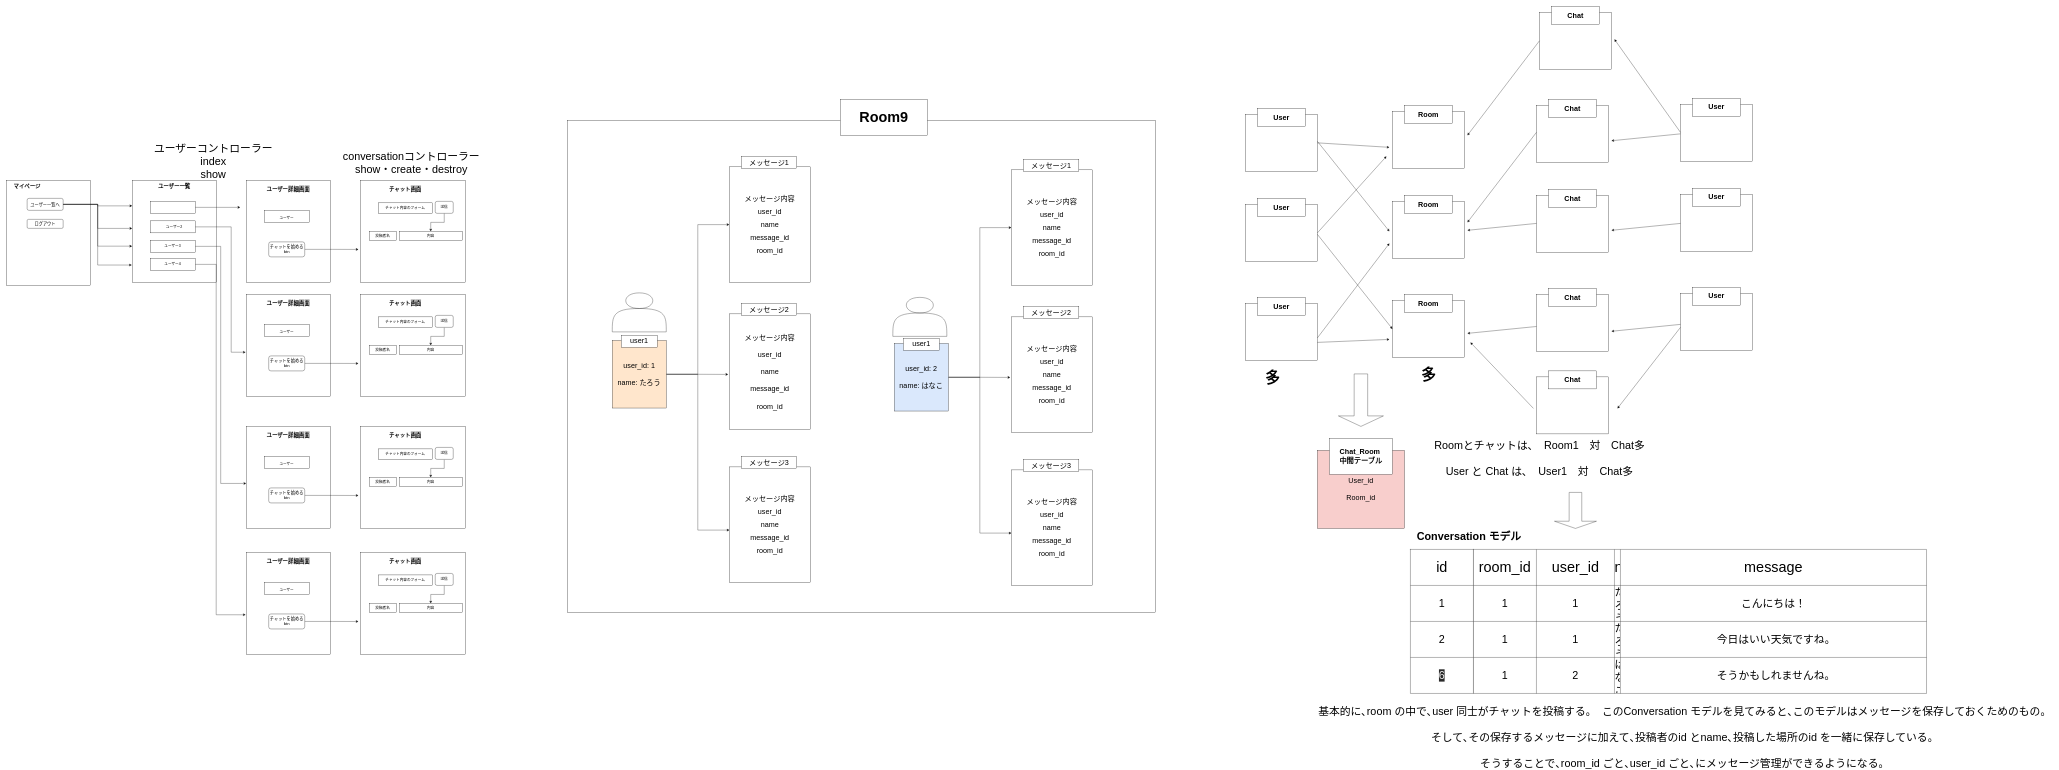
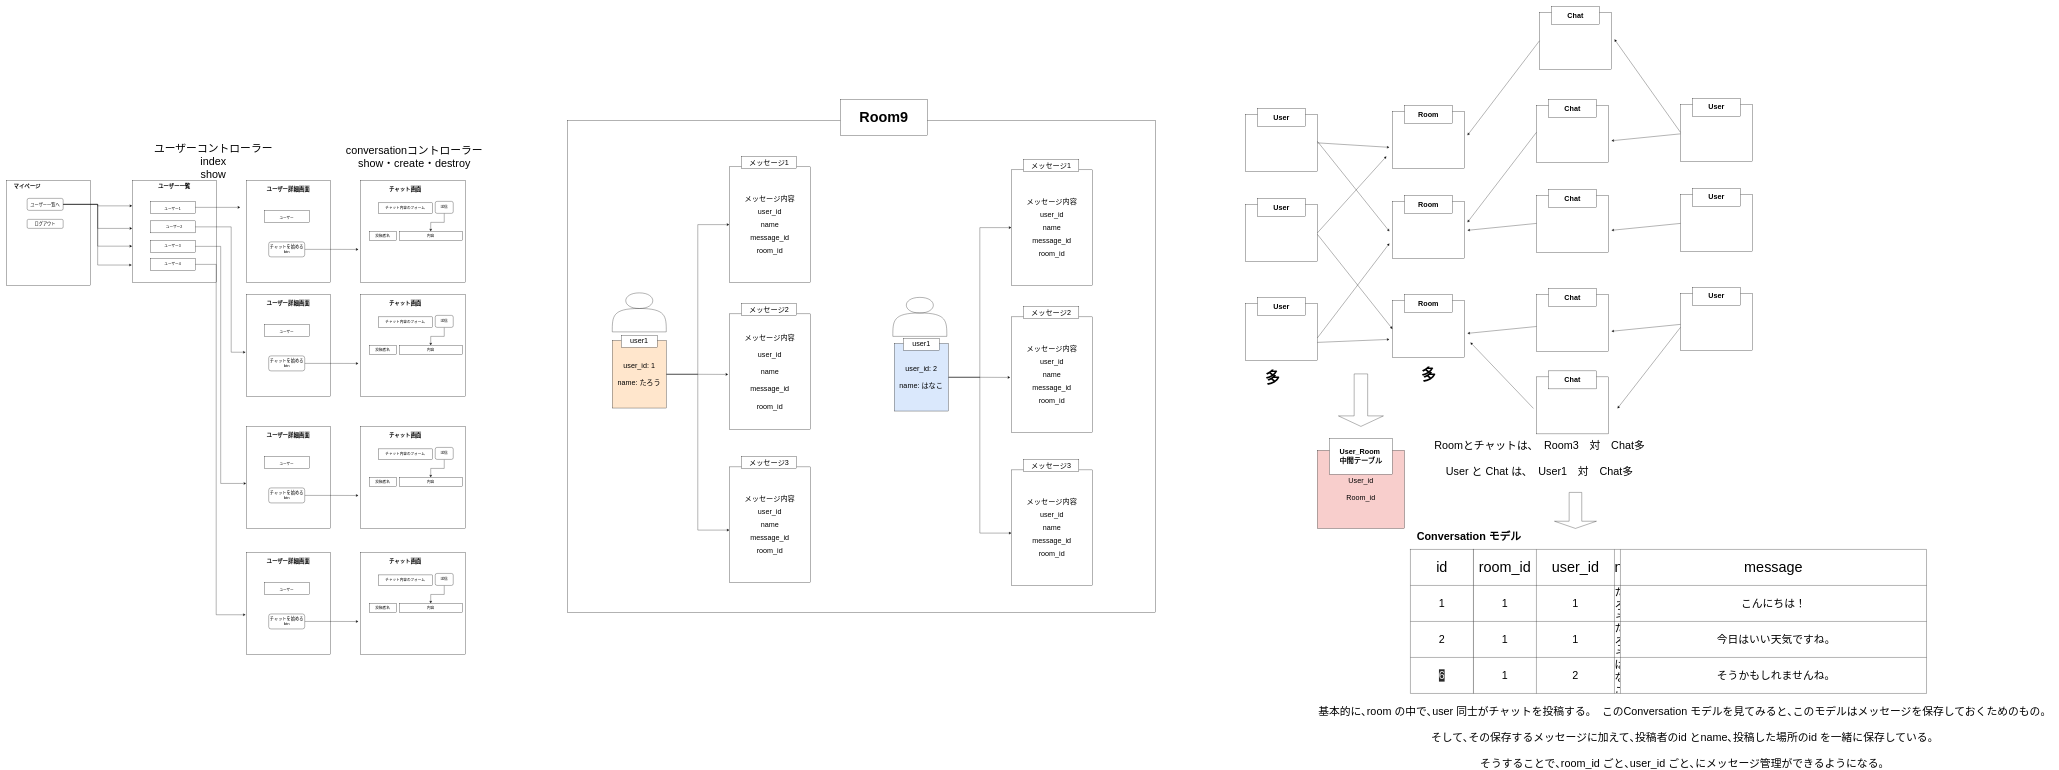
(411, 162) -> (414, 156)
none -> (173, 209)
(1361, 456) -> (1361, 456)
(1539, 458) -> (1539, 458)
